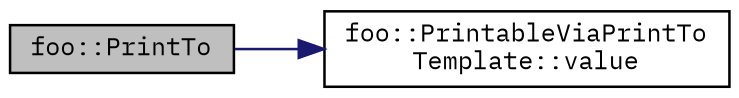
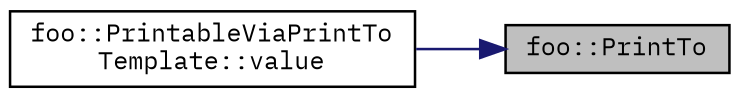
(266, 49) -> (448, 49)
